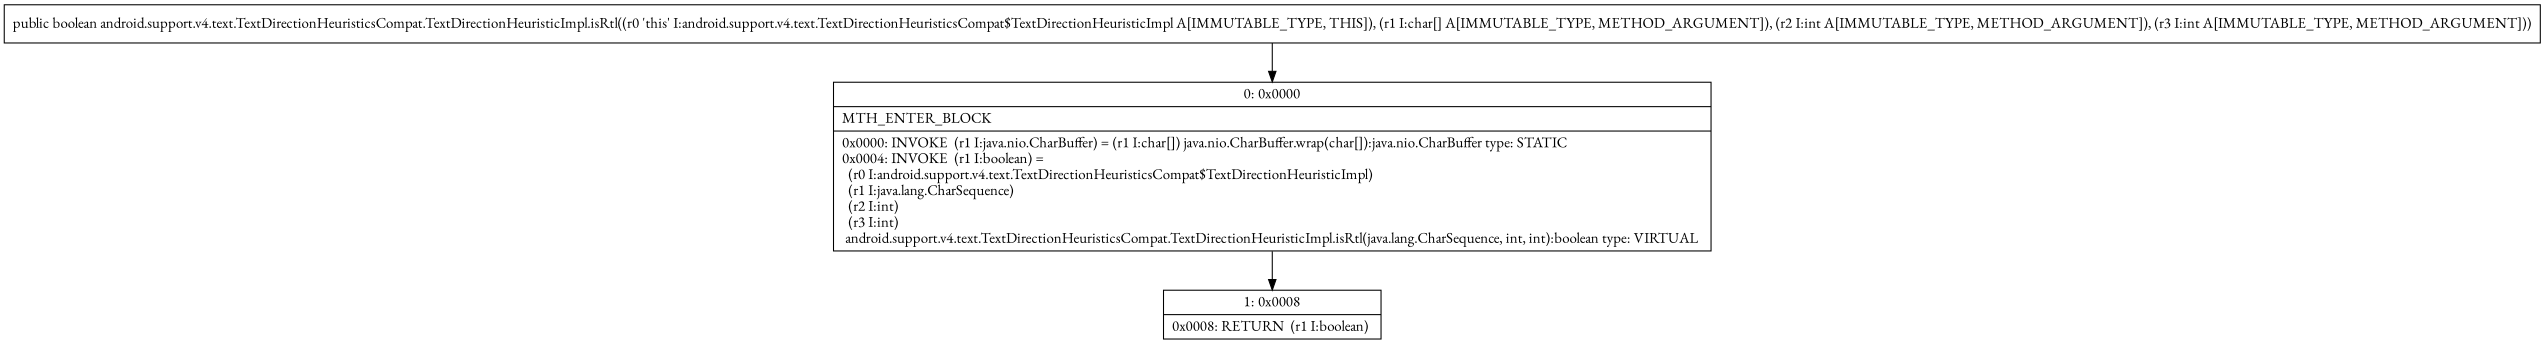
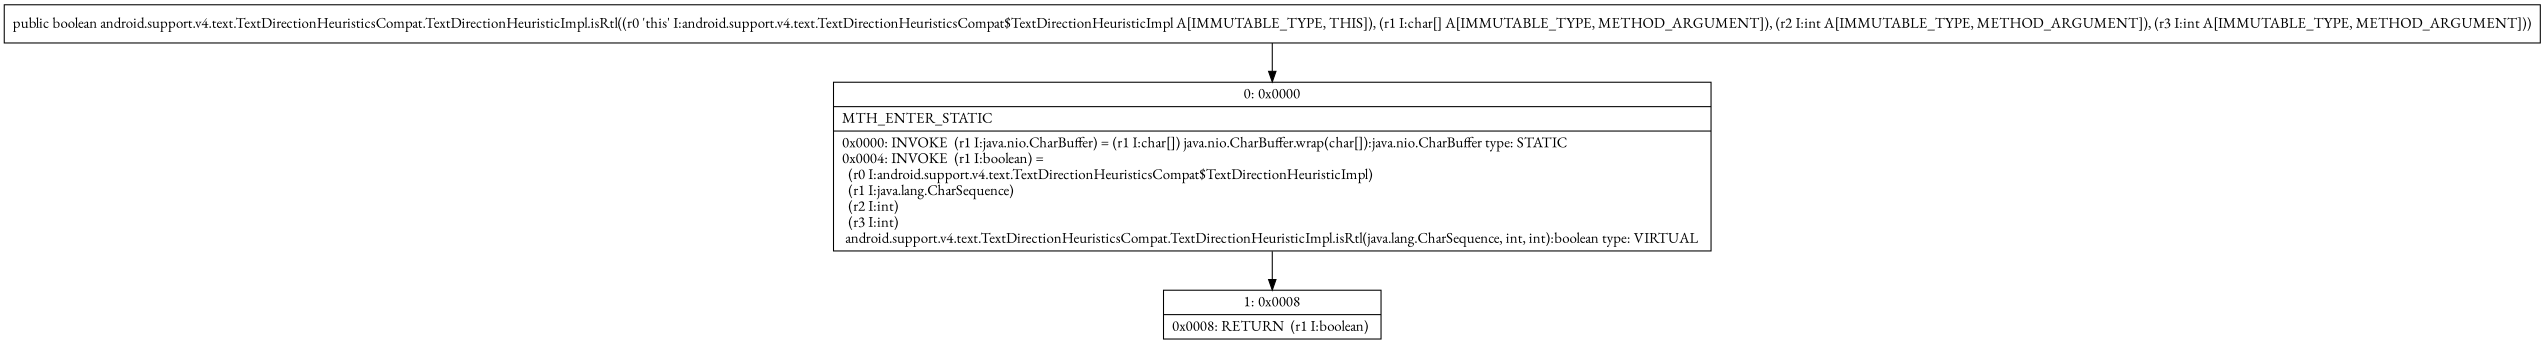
(917, 118) -> (917, 118)
